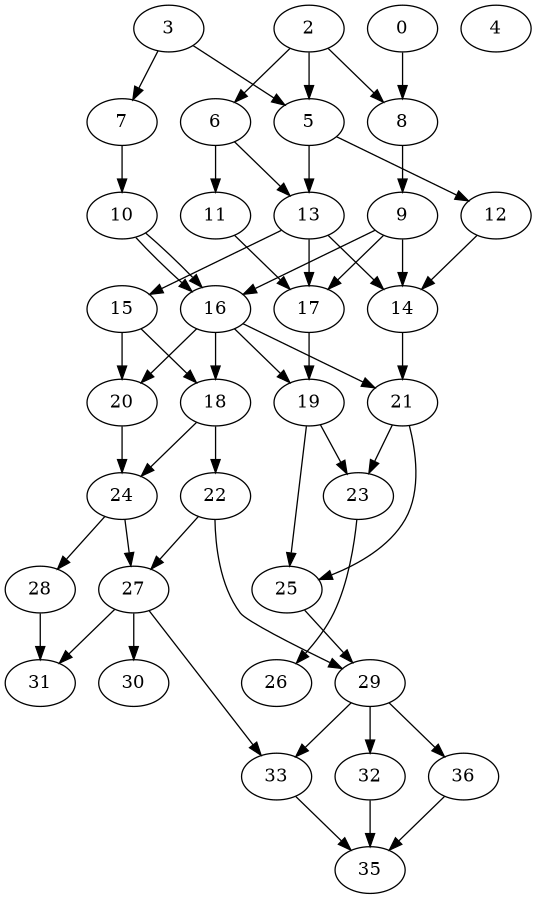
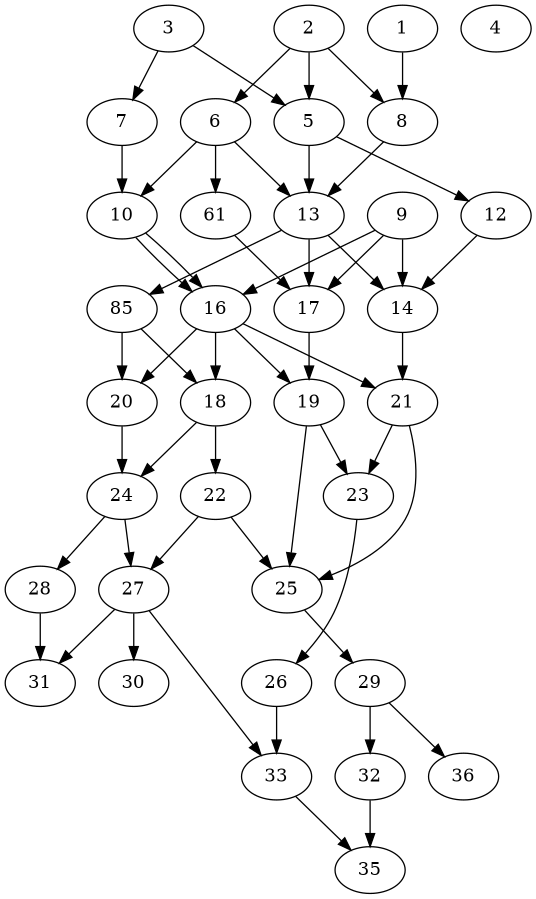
(403, 29) -> (403, 29)
(403, 160) -> (361, 164)
none -> (174, 164)
(216, 216) -> (216, 216)
(122, 309) -> (122, 309)
(242, 614) -> (247, 538)
(328, 725) -> (277, 723)
(422, 819) -> none
